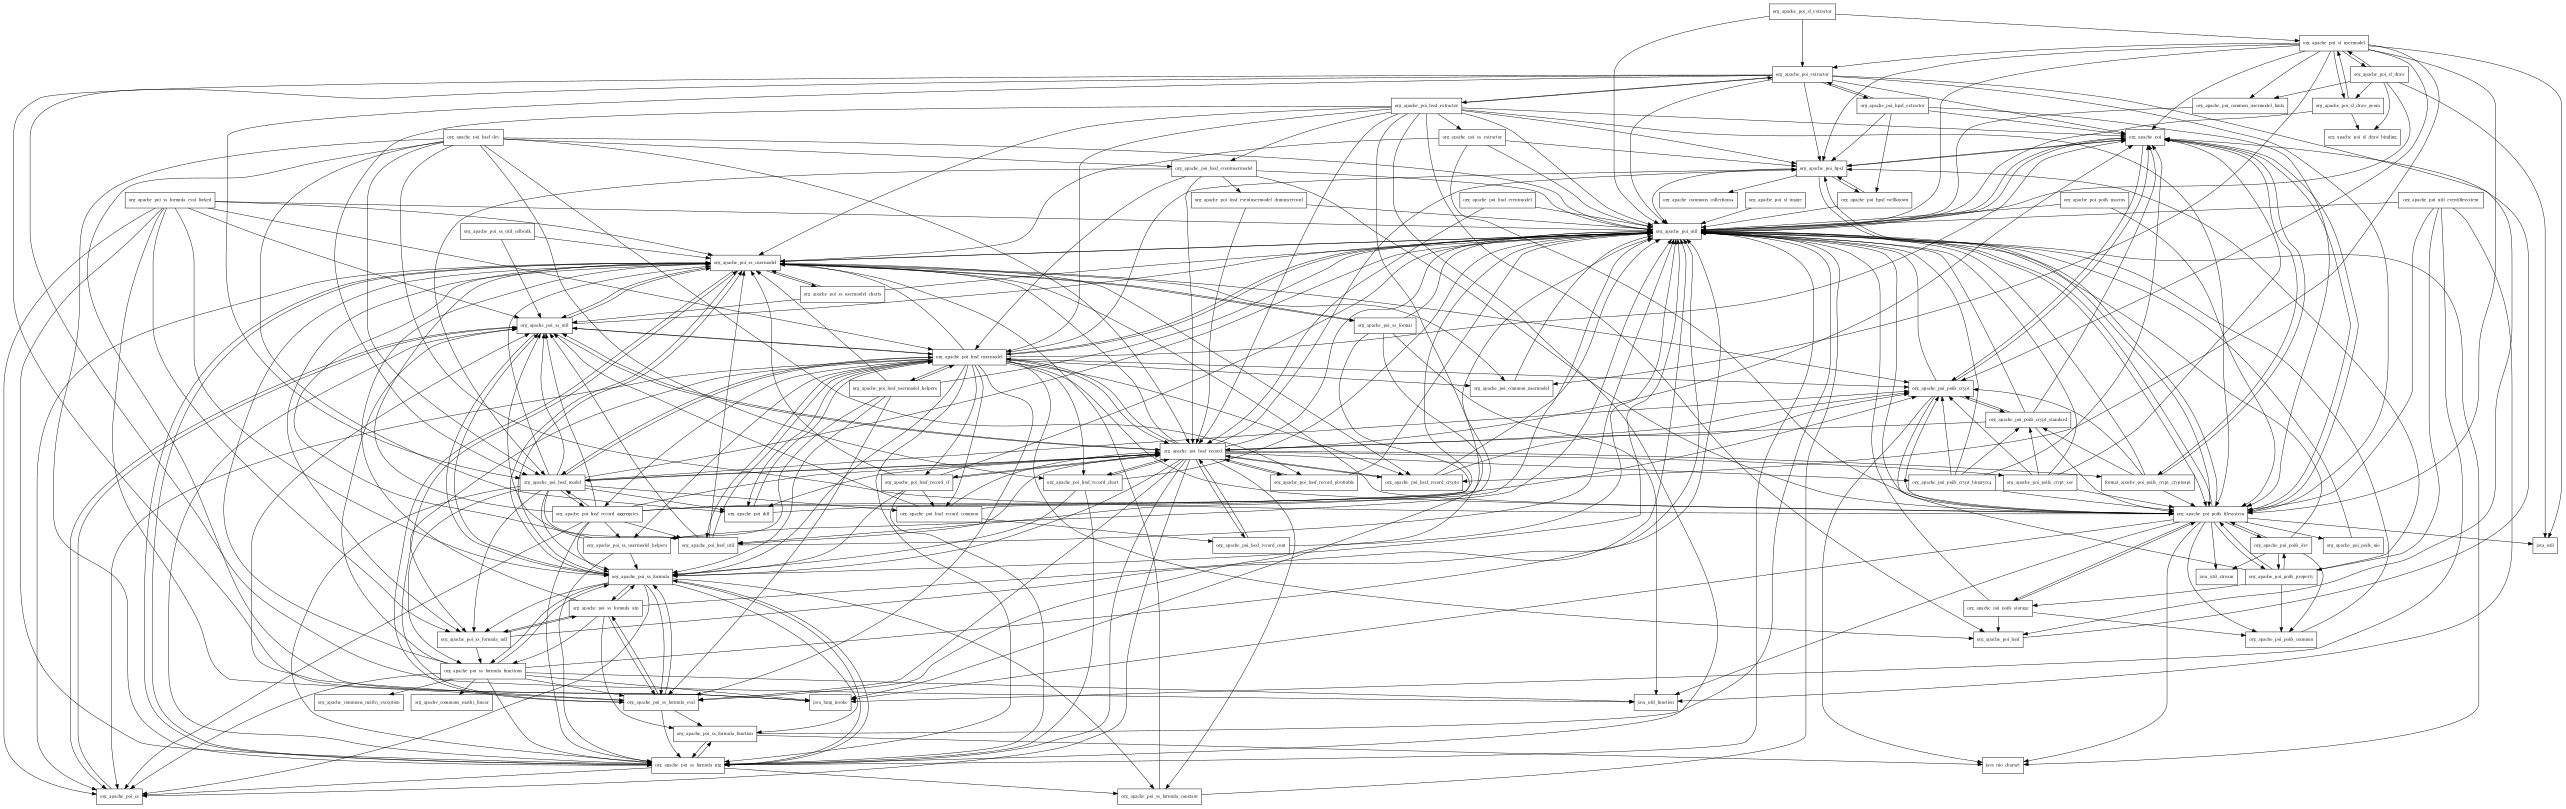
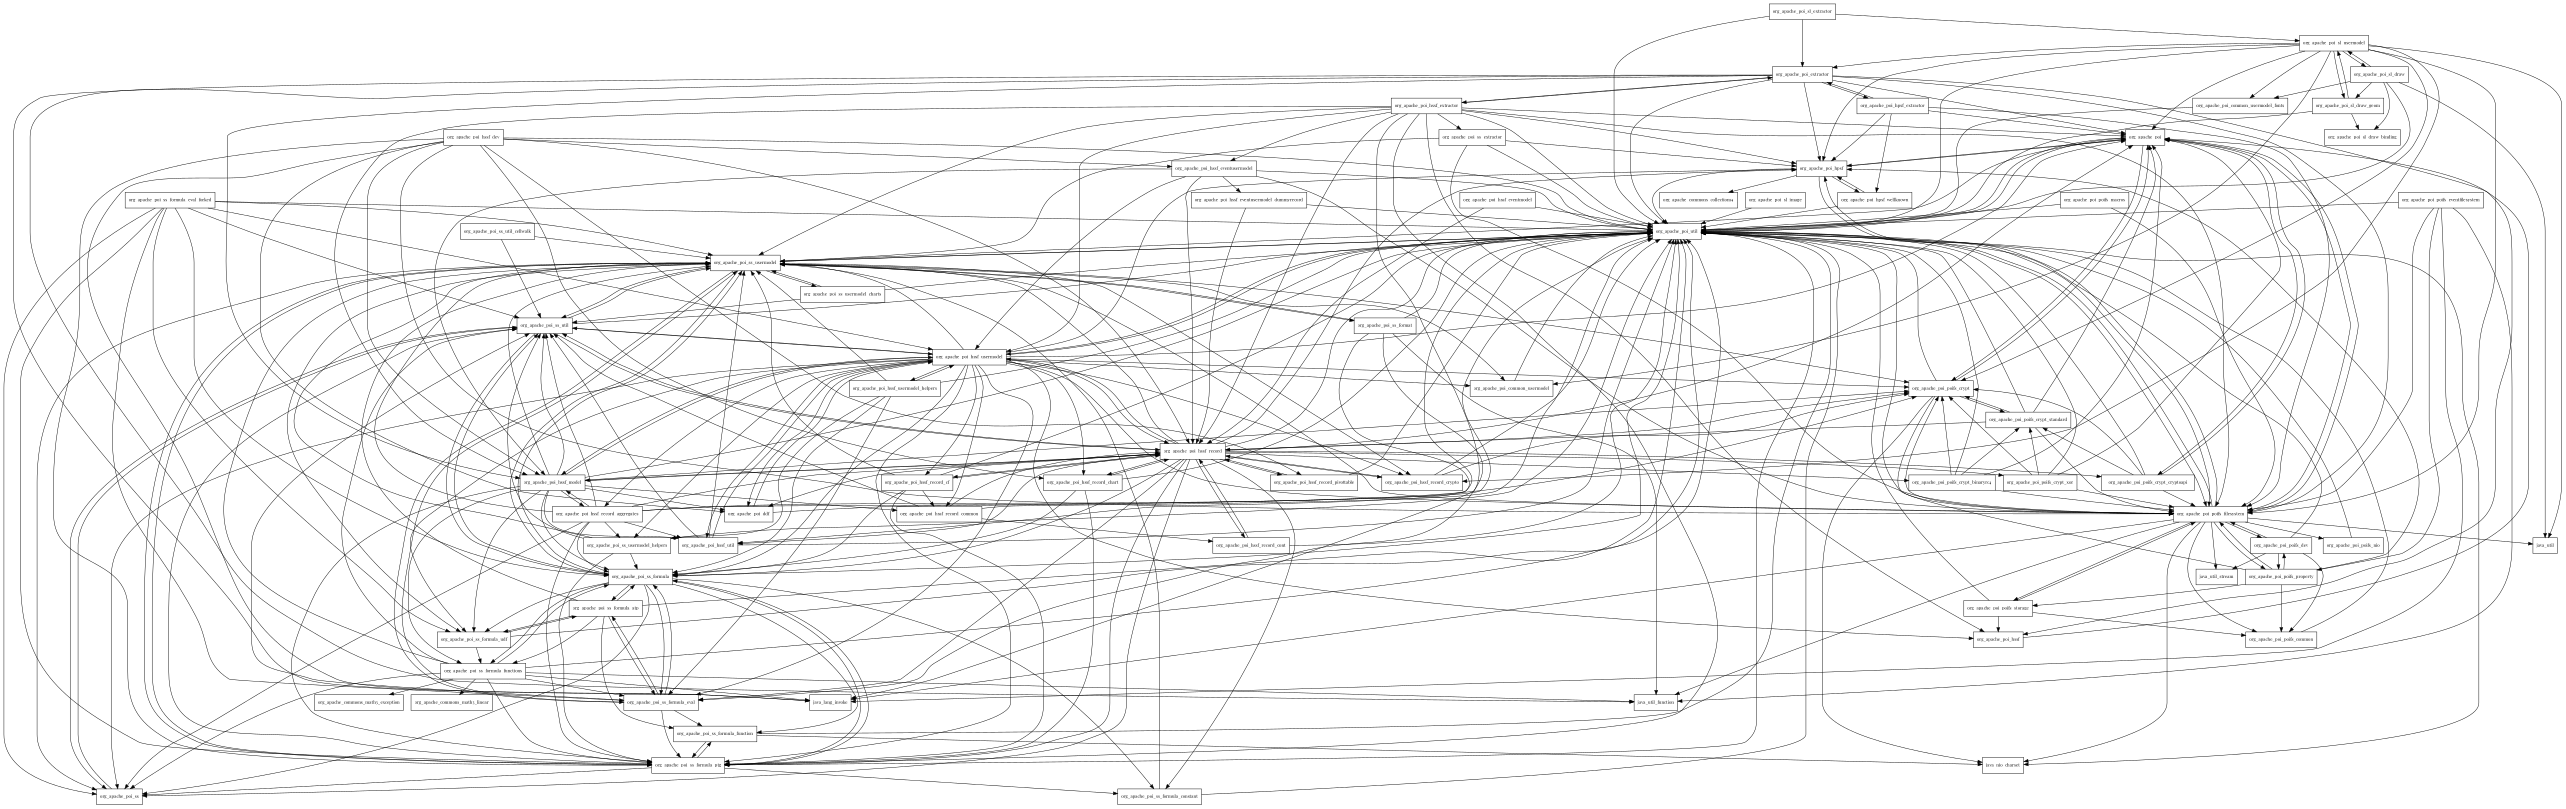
(2441, 200) -> (2441, 200)
none -> (1458, 232)
(2148, 483) -> (2148, 483)
